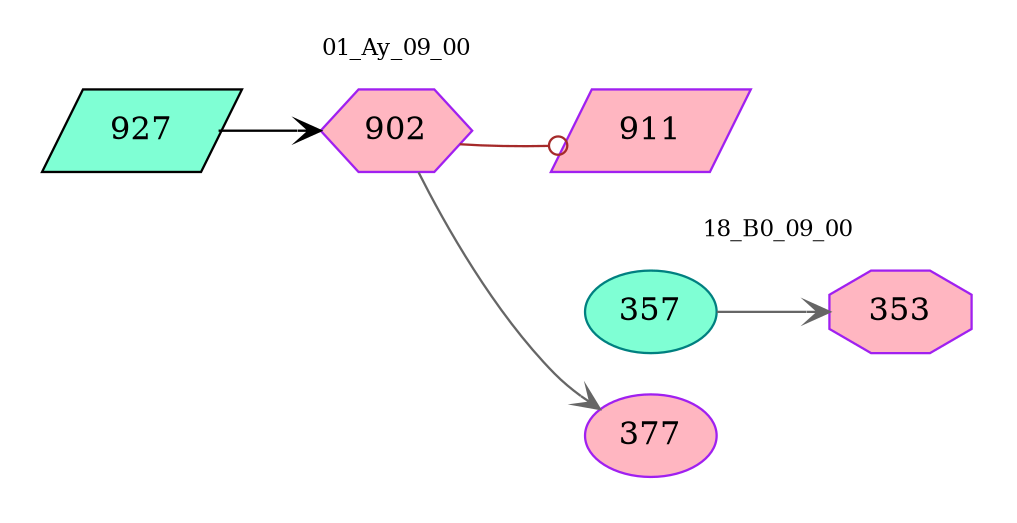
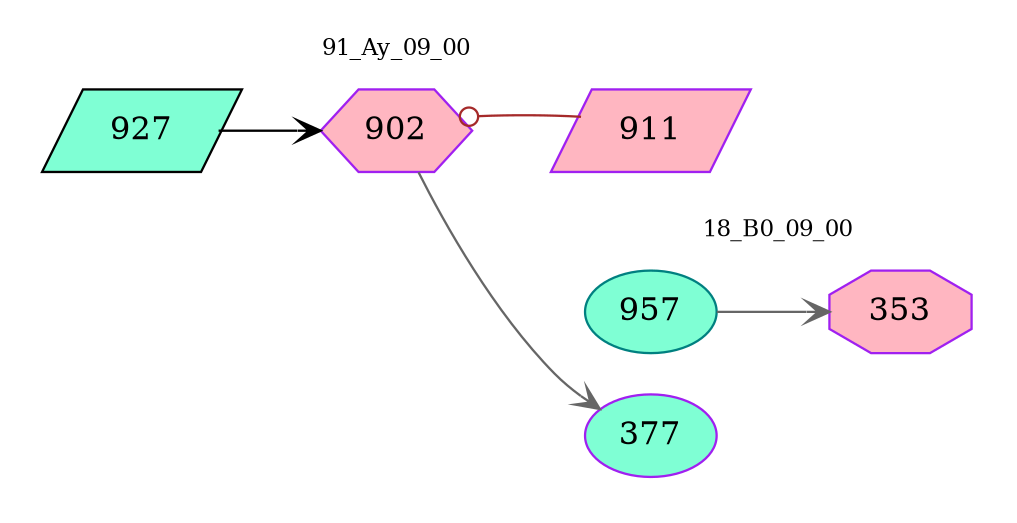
(396, 49) -> (396, 49)
(504, 146) -> (530, 115)
(651, 312) -> (651, 312)
(651, 436) -> (651, 436)
